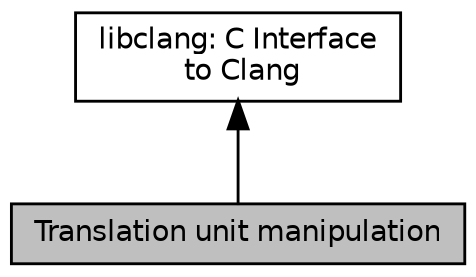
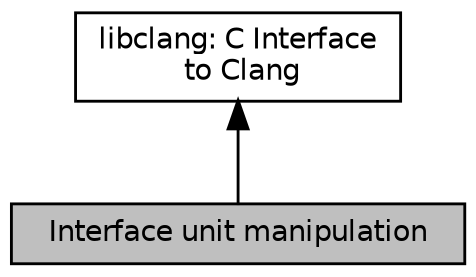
(238, 234) -> (238, 234)
